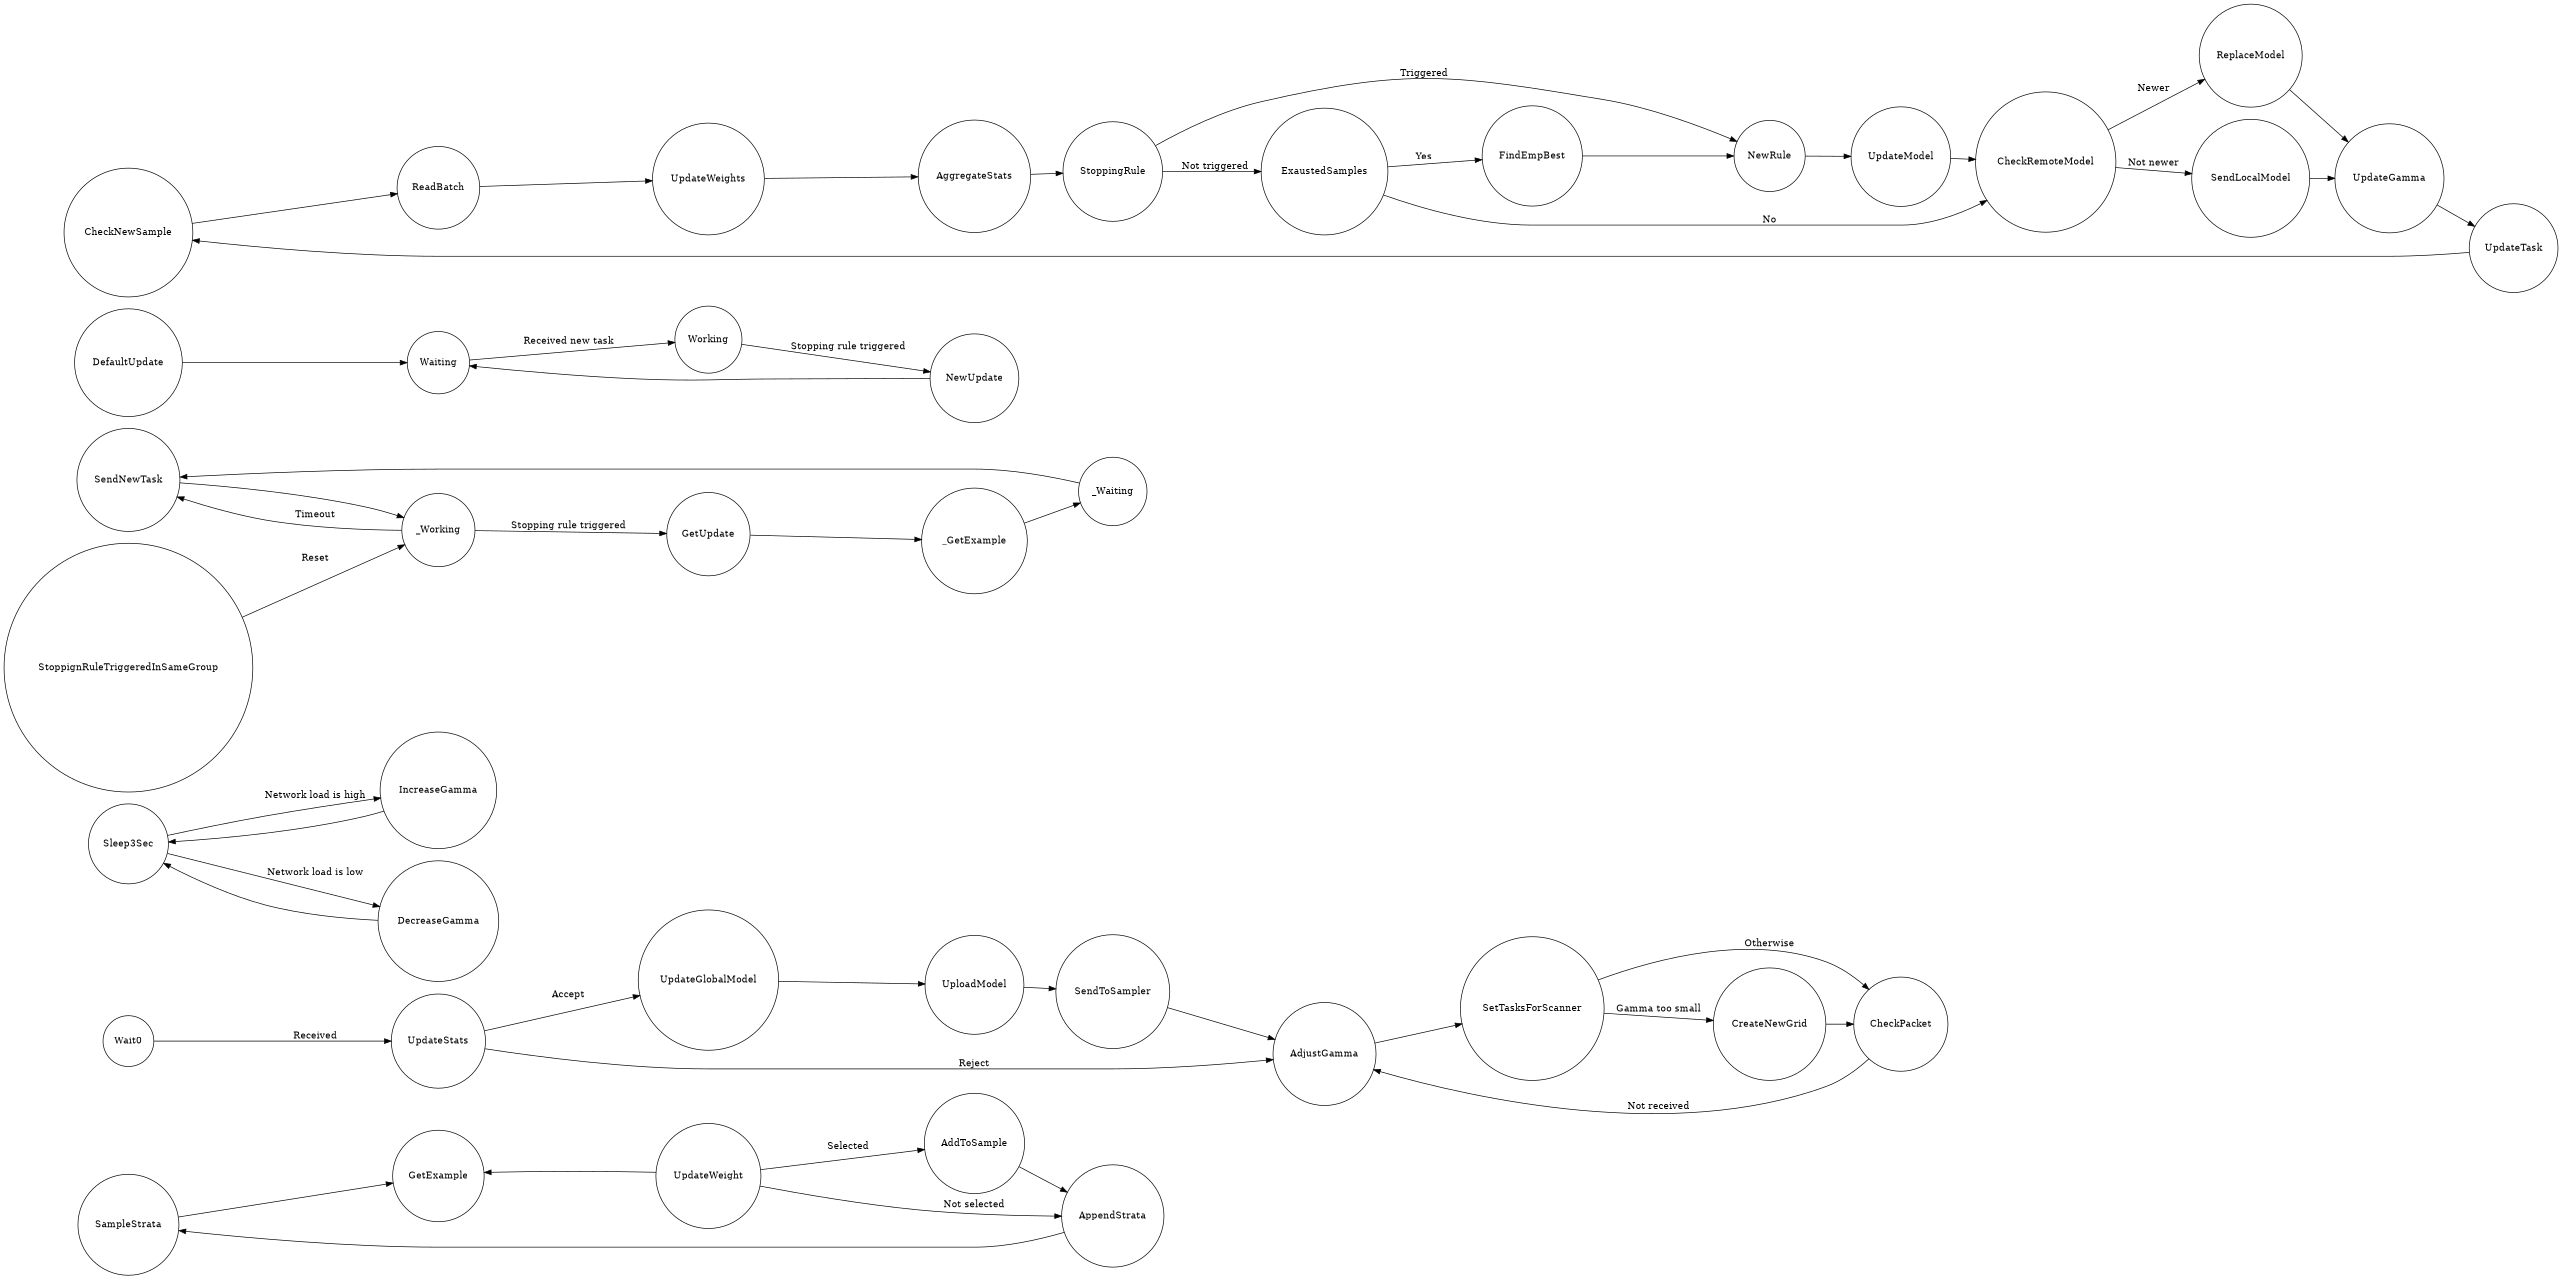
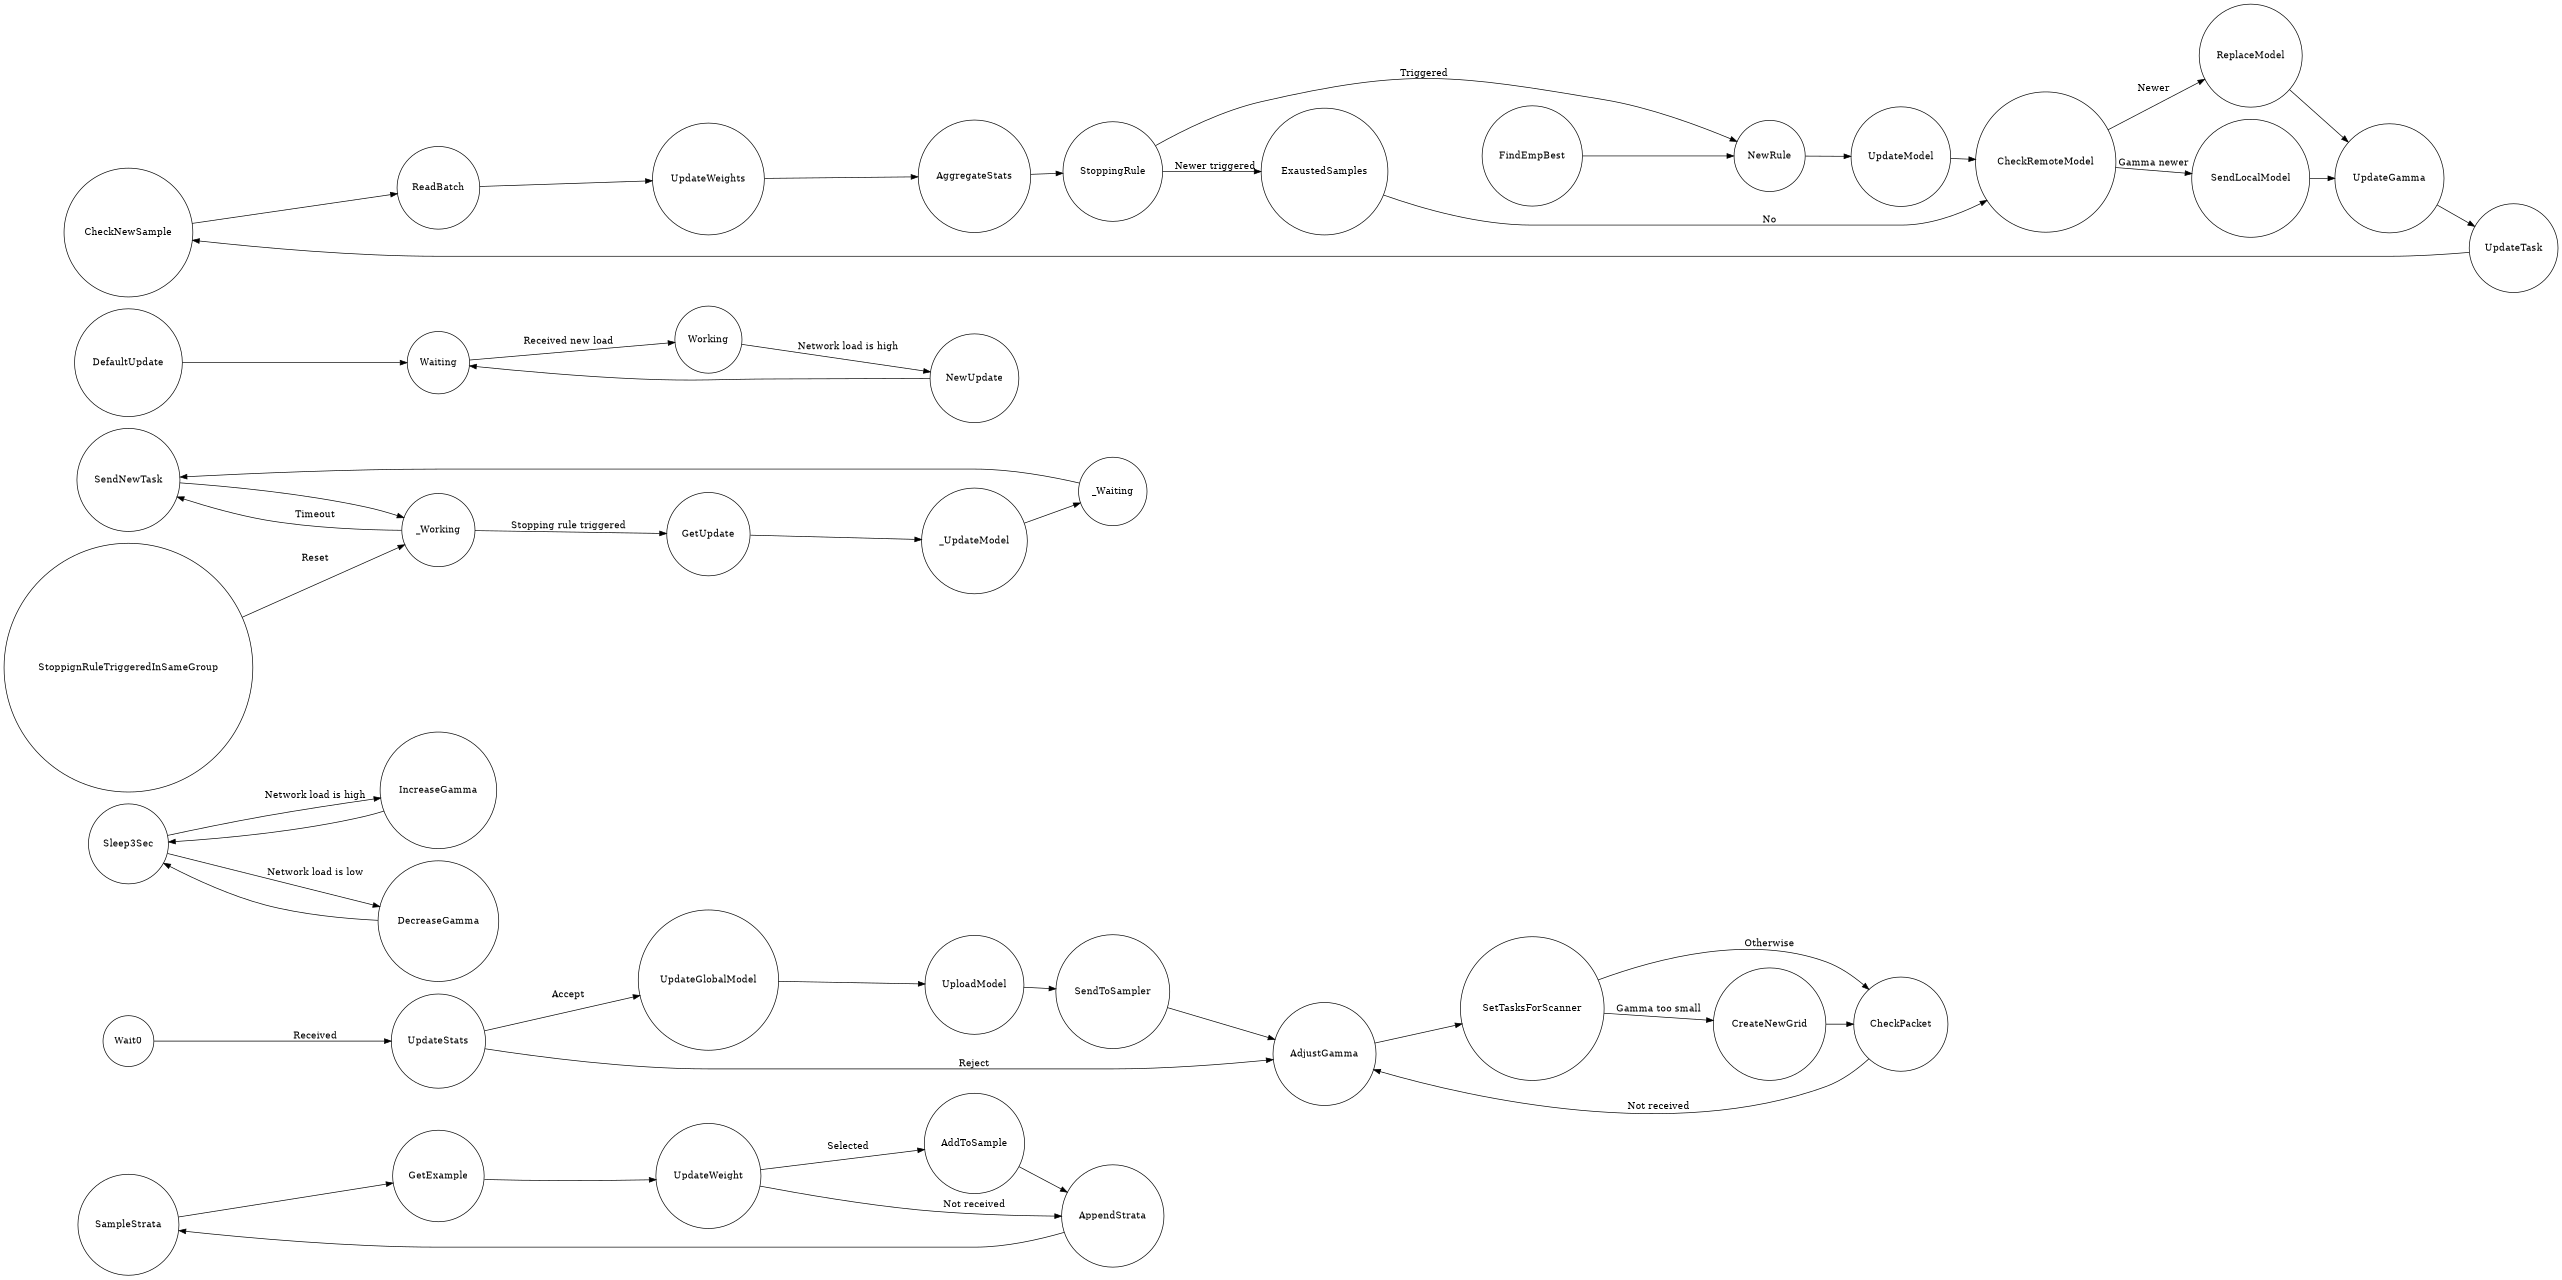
(2154, 163) -> (2154, 163)
(1431, 164) -> none
(1215, 166) -> (1215, 166)
(569, 341) -> (569, 341)
(848, 347) -> (848, 347)
(974, 541) -> (974, 541)
(574, 1171) -> (567, 1181)
(974, 1205) -> (974, 1205)
